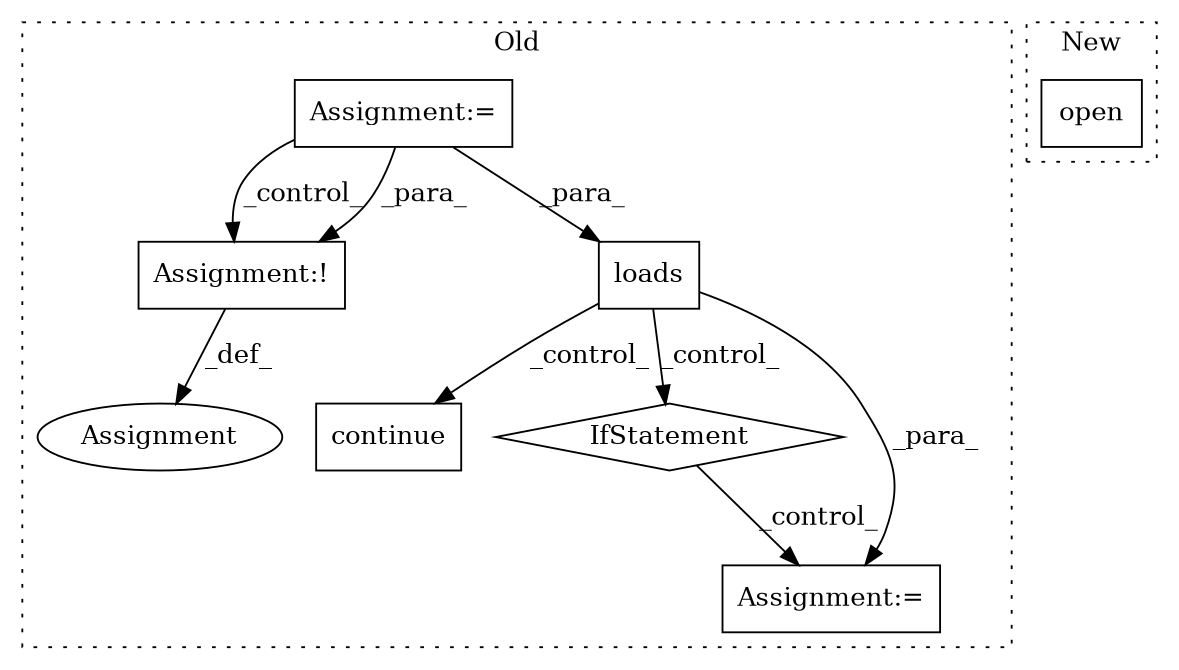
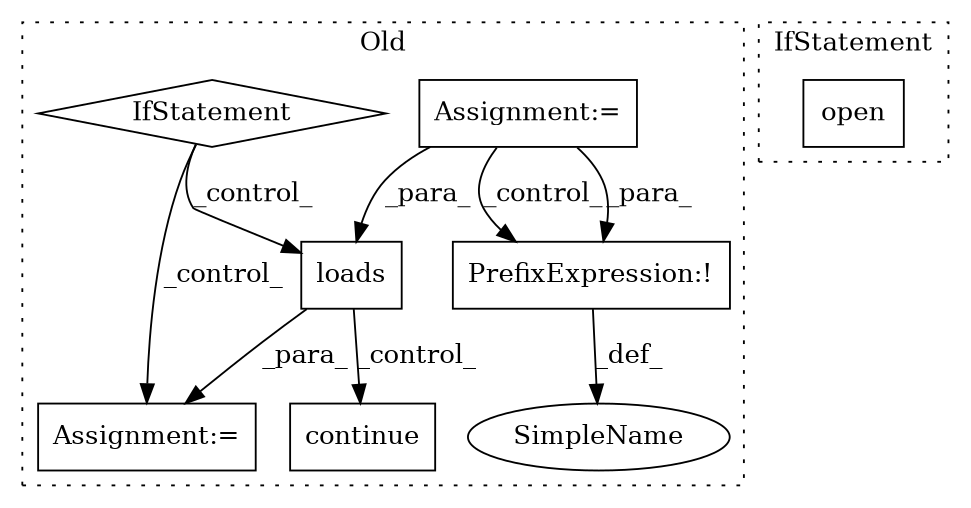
(1092, 44) -> (854, 44)
(242, 275) -> (591, 275)
(658, 347) -> (207, 215)
(160, 437) -> (599, 437)
